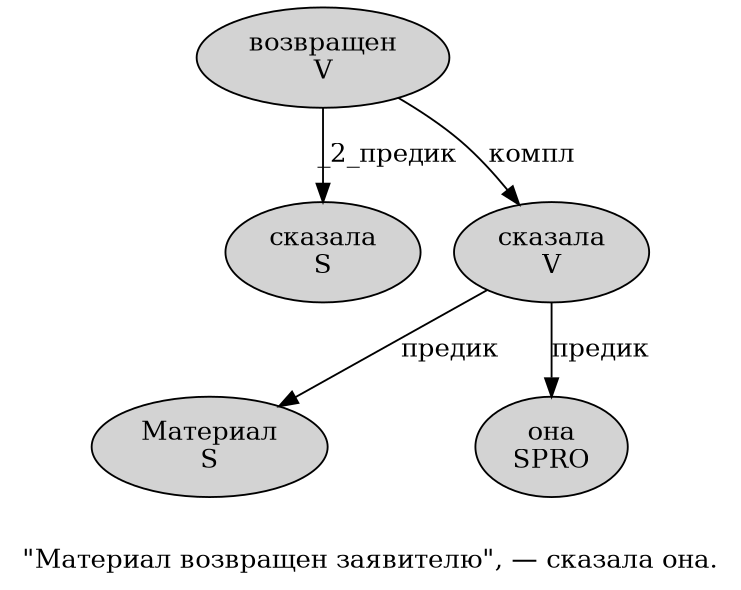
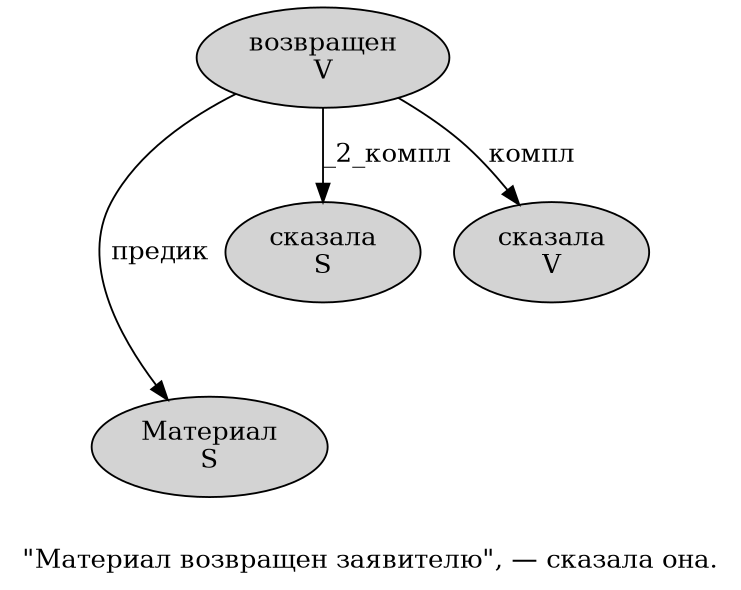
(388, 155) -> (388, 155)
(391, 344) -> (106, 217)
(552, 447) -> none
